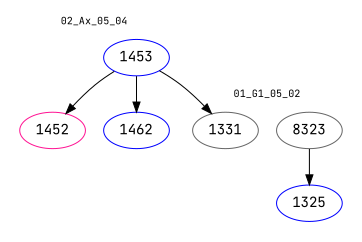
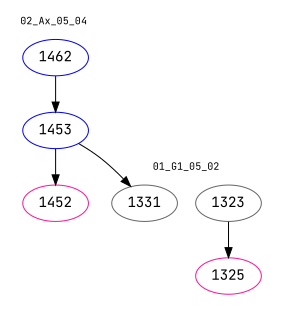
(136, 89) -> (56, 89)
(309, 130) -> (229, 203)
(309, 203) -> (229, 276)
